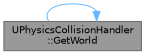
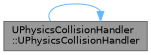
(73, 36) -> (76, 36)
